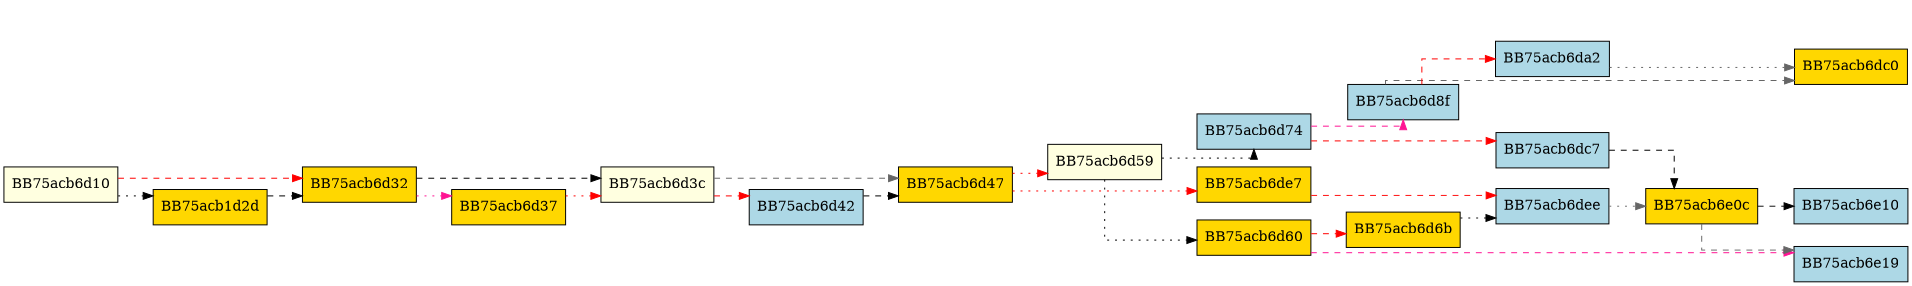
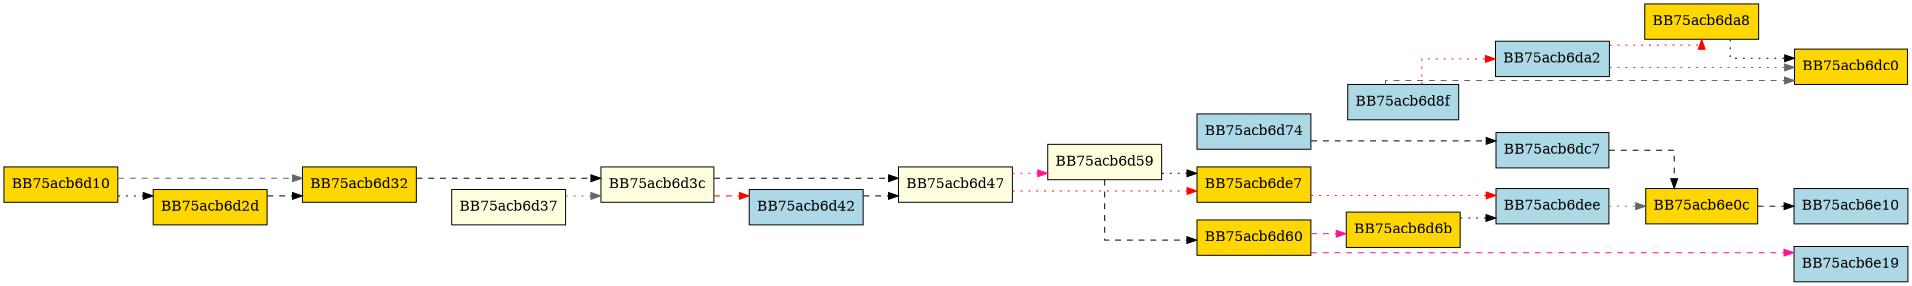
none -> (1702, 22)
(1441, 59) -> (1441, 59)
(1358, 126) -> none
(1399, 141) -> (1399, 141)
(1208, 158) -> (1174, 173)
(1025, 173) -> (1025, 173)
(205, 178) -> (205, 178)
(801, 178) -> (801, 178)
(61, 185) -> (61, 185)
(955, 185) -> (955, 185)
(1399, 195) -> (1399, 195)
(429, 196) -> none
(578, 196) -> (578, 196)
(210, 207) -> (210, 207)
(509, 207) -> (509, 207)
(1324, 234) -> (1324, 234)
(1116, 240) -> (1116, 240)
(1730, 250) -> none
